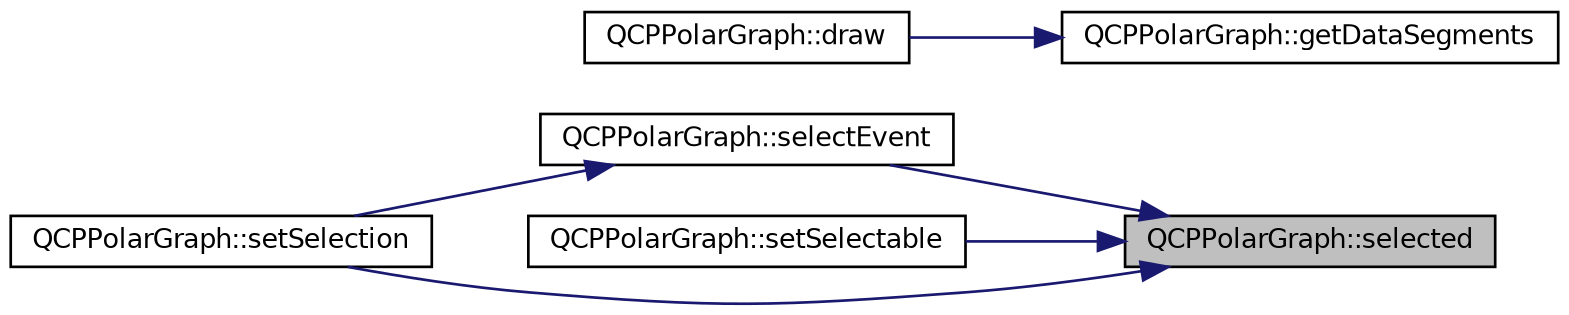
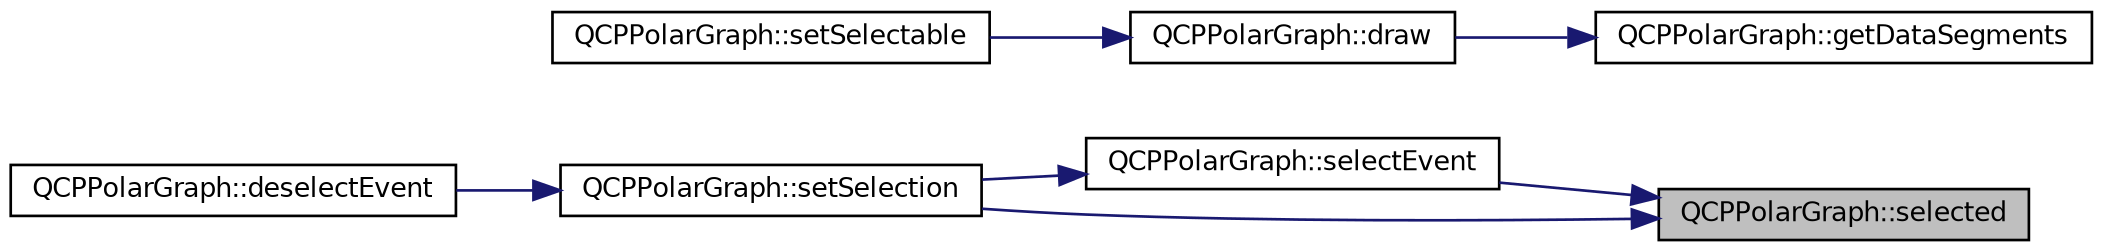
none -> (233, 190)
(1031, 241) -> (1046, 38)
